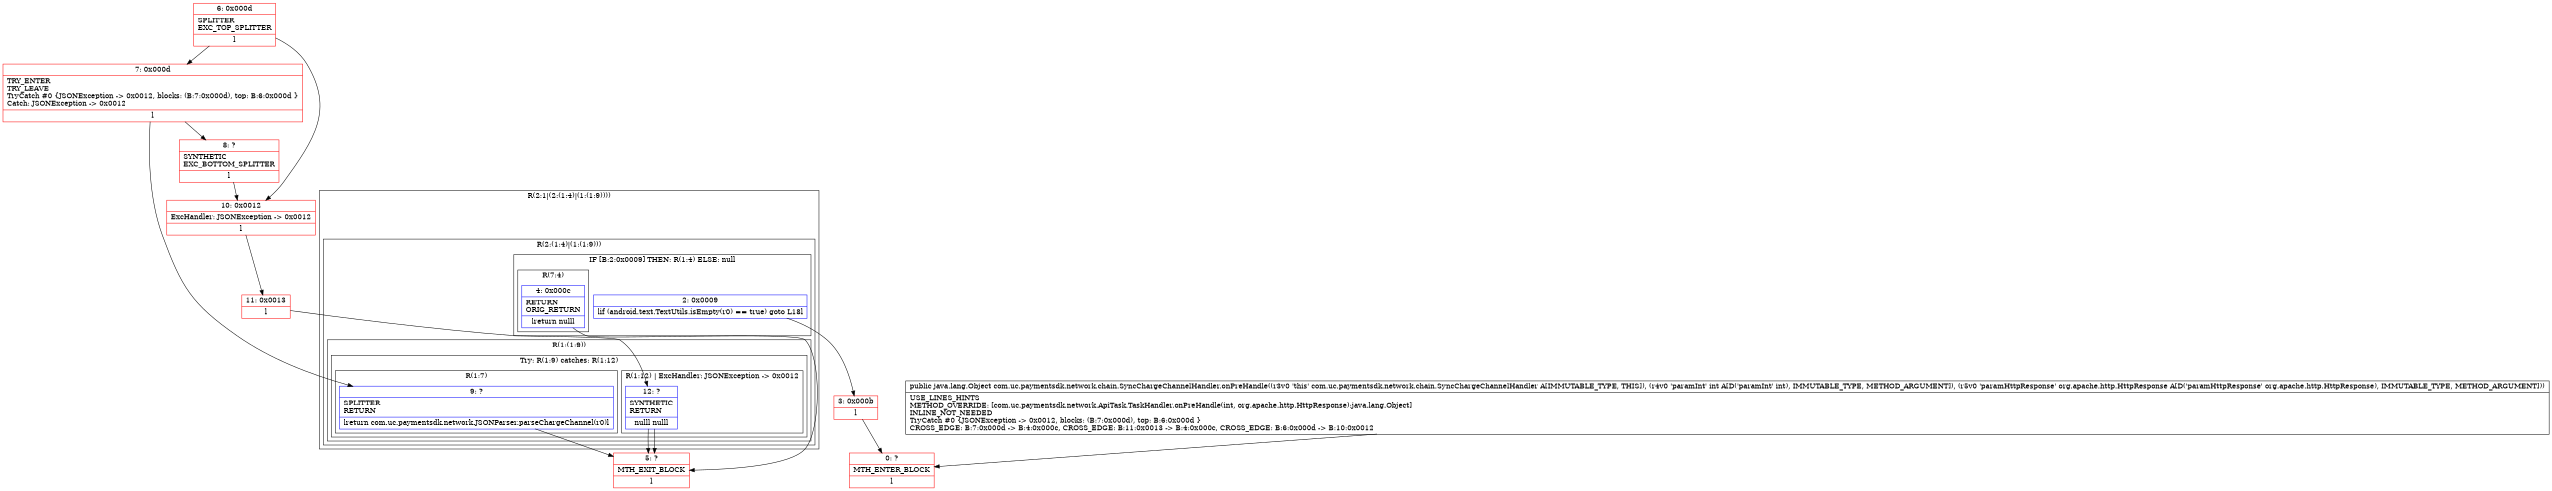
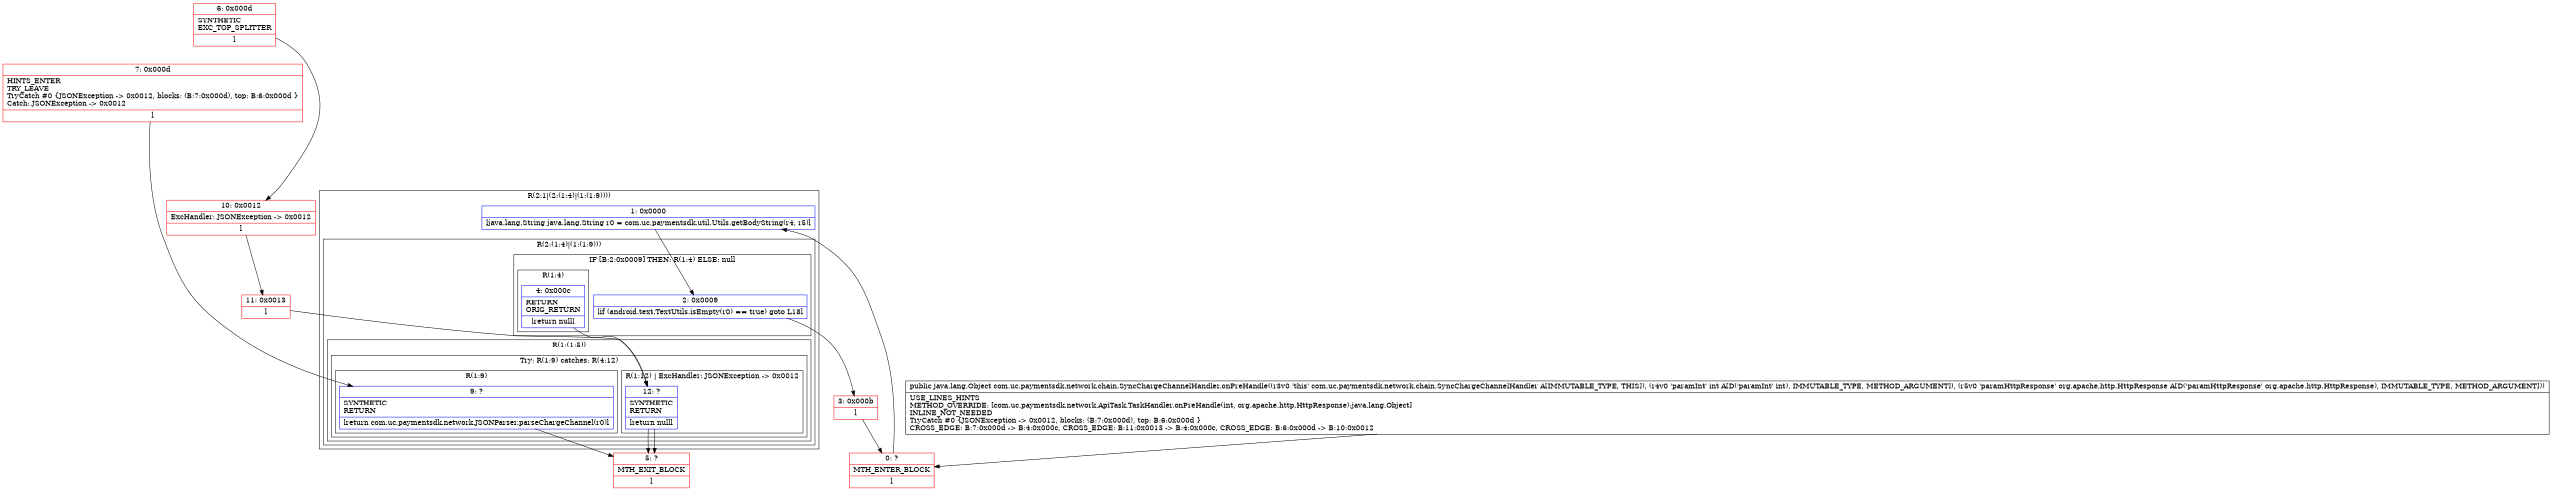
(216, 20) -> (220, 20)
(200, 54) -> none
(29, 81) -> (34, 81)
(229, 161) -> none
none -> (648, 218)
(553, 276) -> (553, 276)
(802, 339) -> (620, 340)
(569, 346) -> (569, 346)
(569, 361) -> (569, 361)
(476, 376) -> (476, 376)
(362, 403) -> (365, 403)
(651, 423) -> (651, 423)
